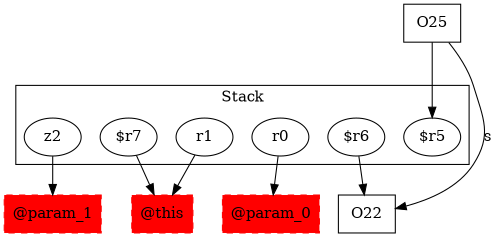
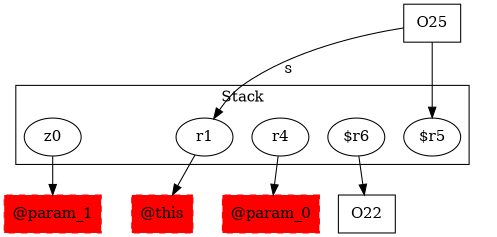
(53, 137) -> (53, 137)
(129, 137) -> none
(280, 137) -> (280, 137)
(483, 141) -> (304, 54)
